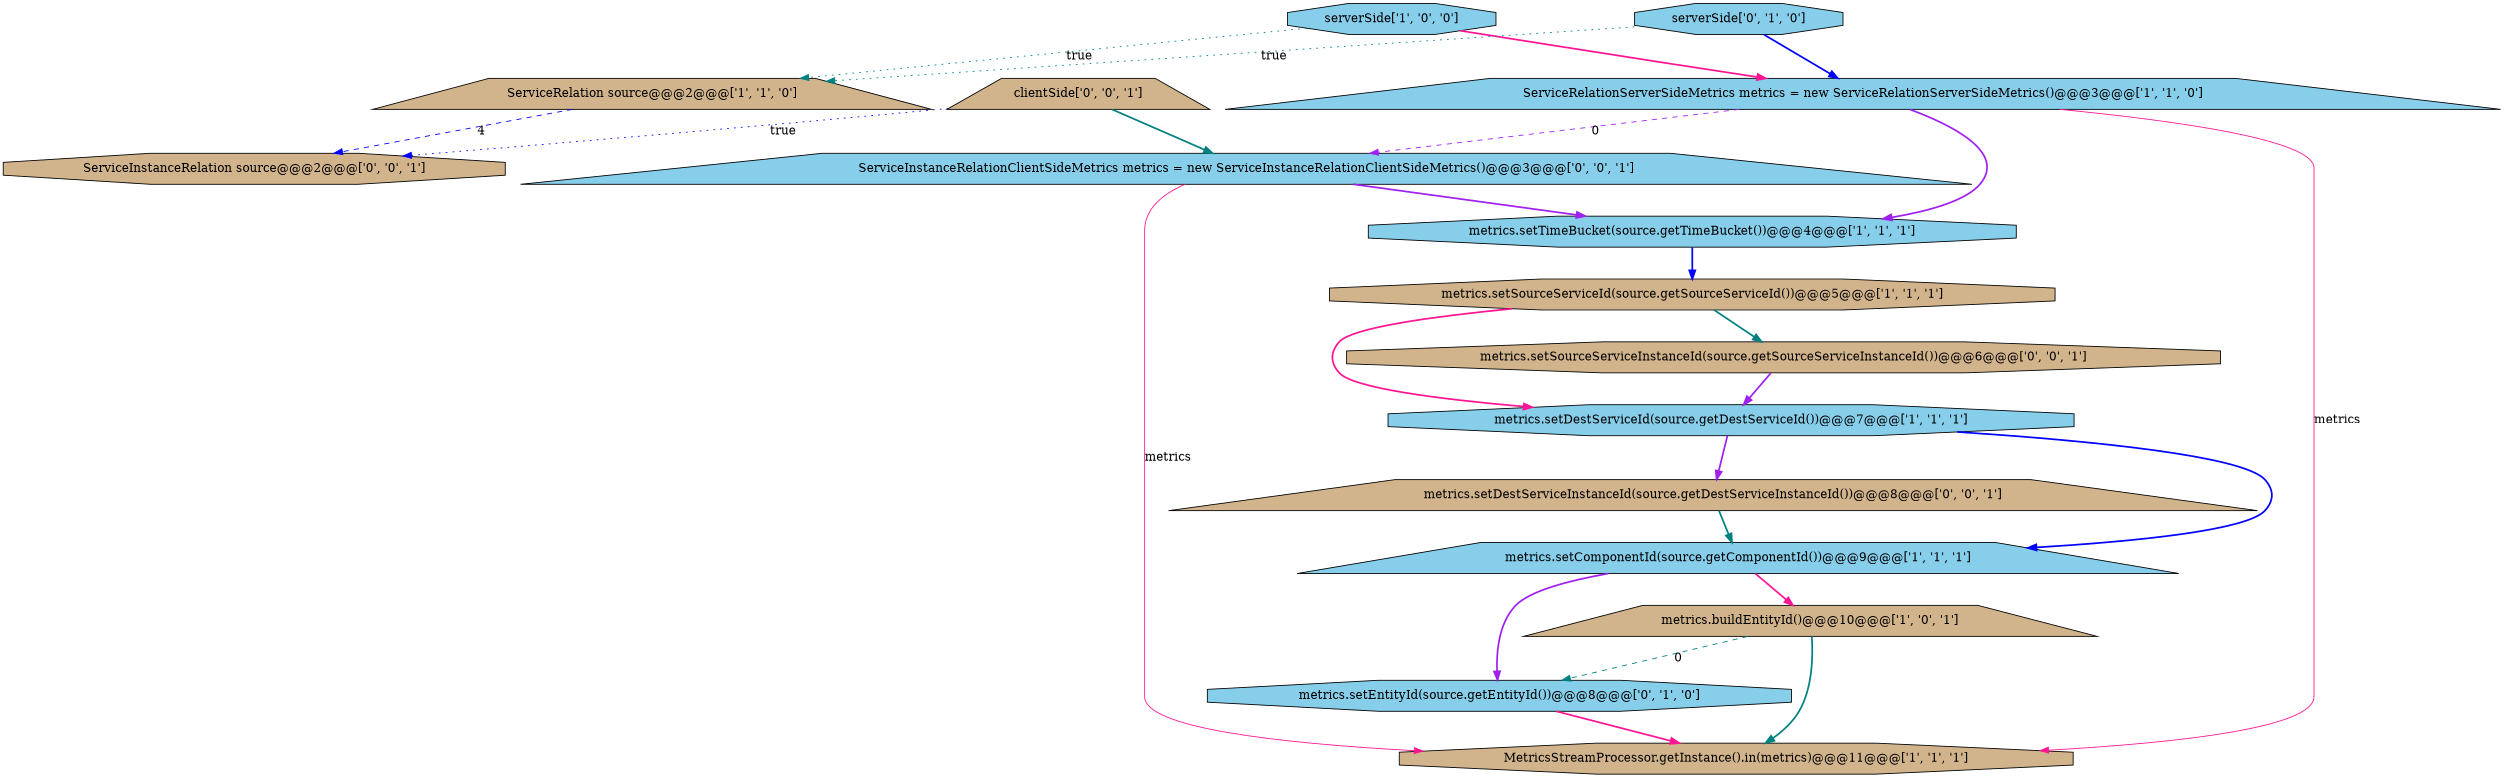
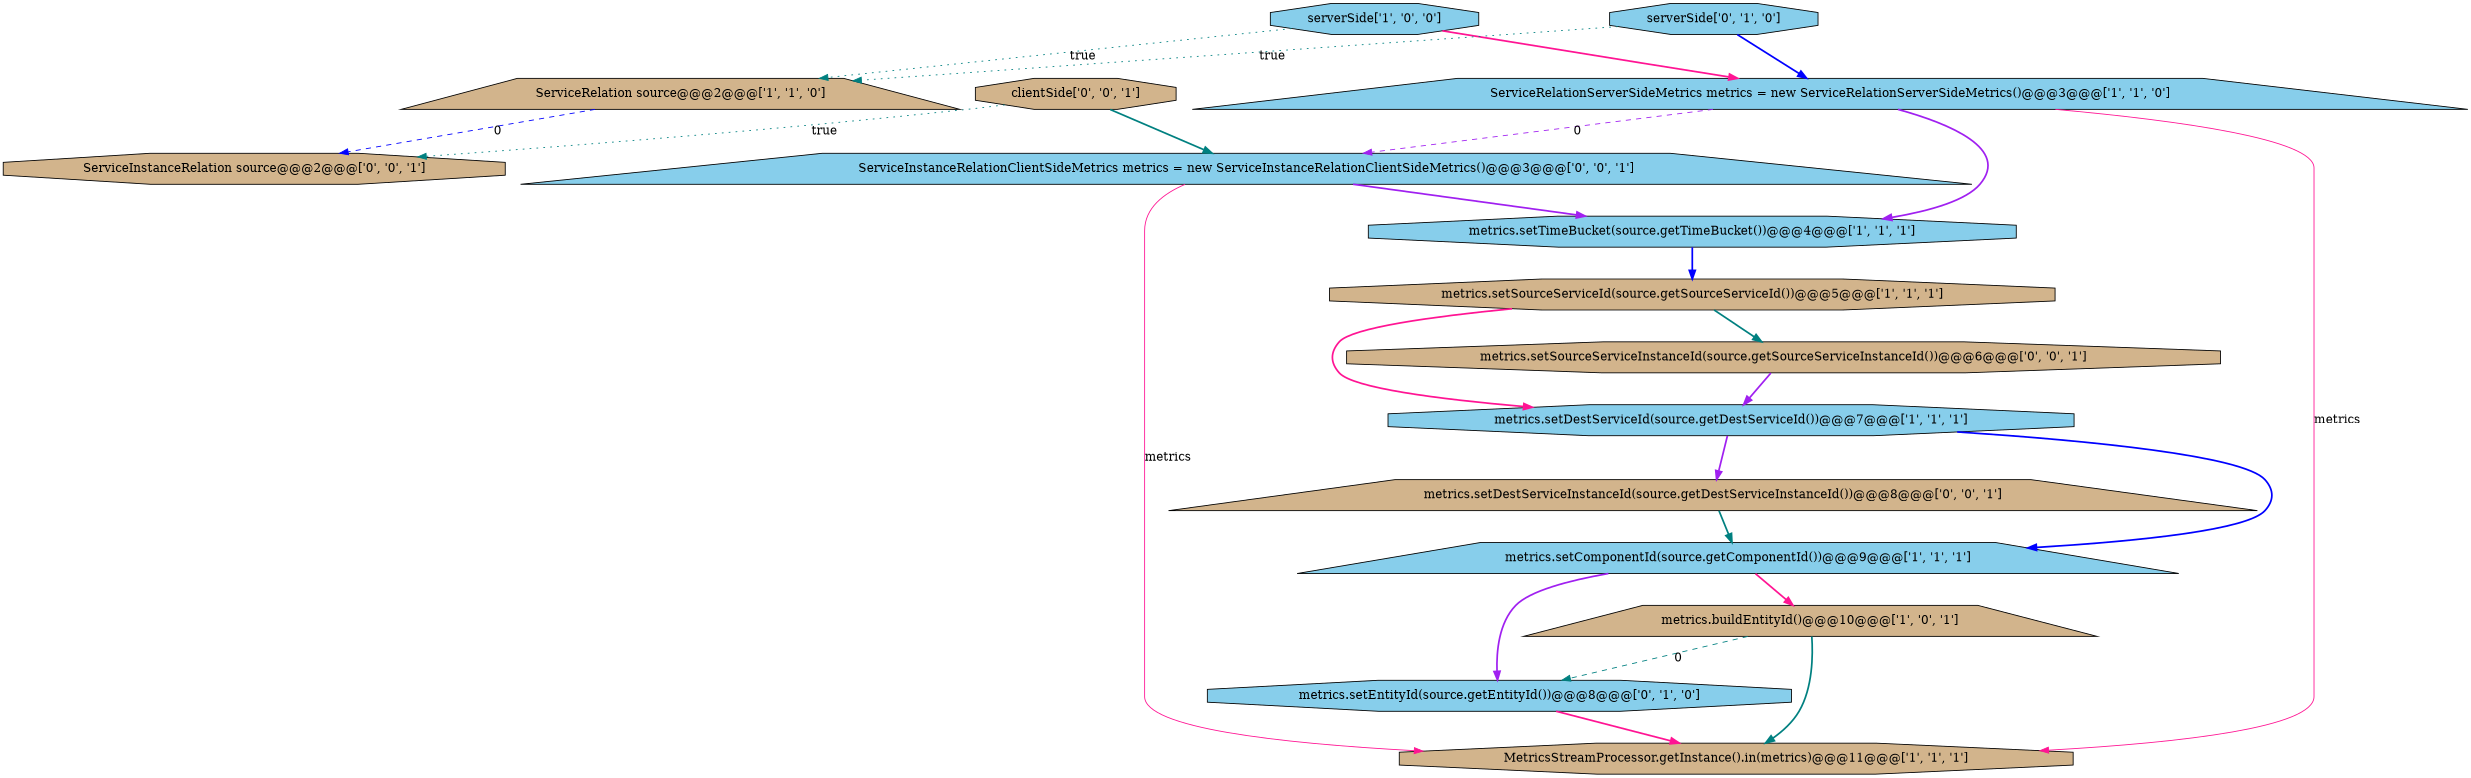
(1078, 94) -> (1076, 94)
(482, 131) -> (498, 131)
(680, 133) -> (716, 134)
